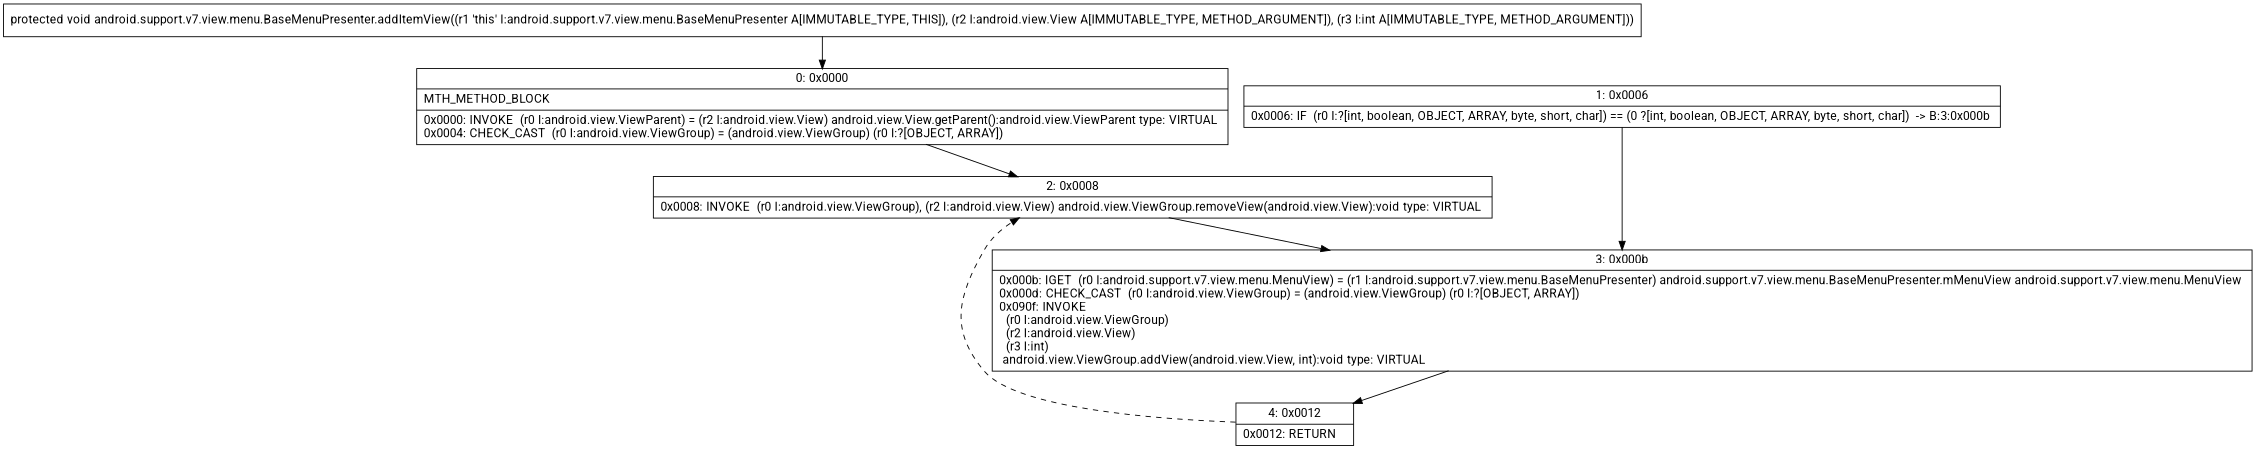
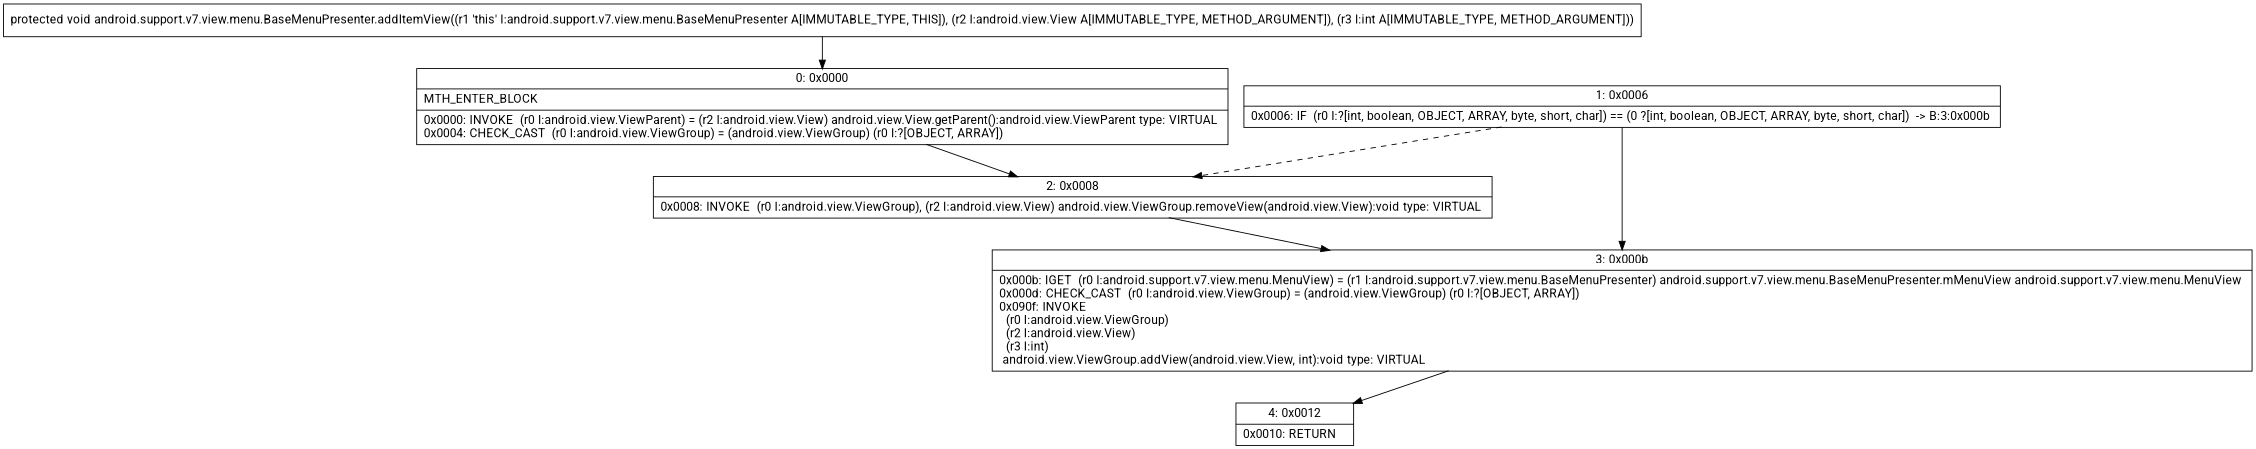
(487, 99) -> (481, 99)
(1023, 393) -> (1352, 151)
(1295, 434) -> (1295, 434)
